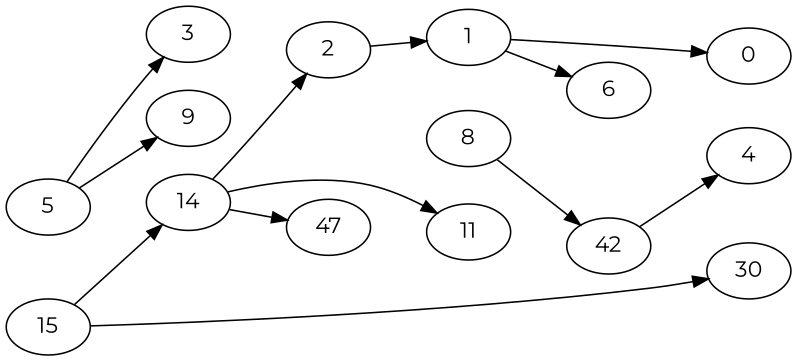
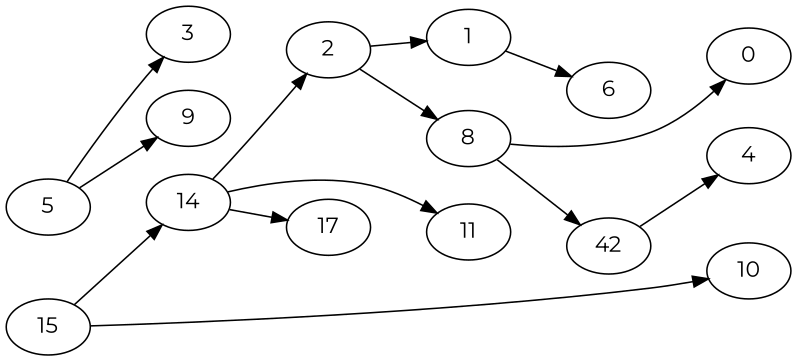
(601, 45) -> (619, 141)
none -> (392, 90)
(329, 227) -> (329, 227)
(749, 271) -> (749, 271)
